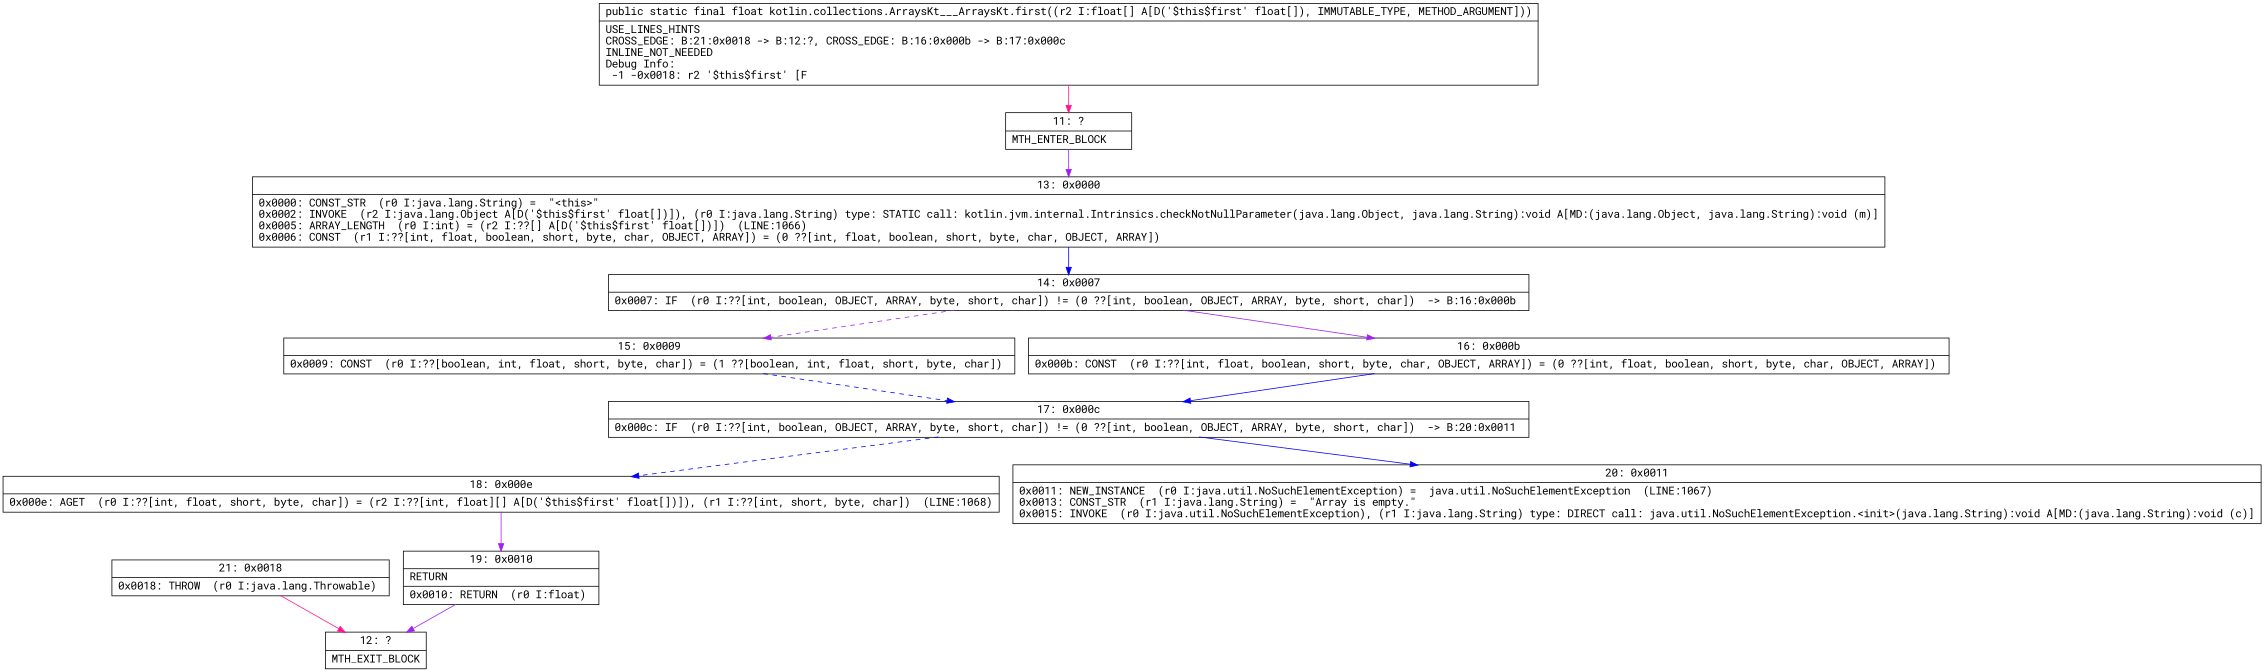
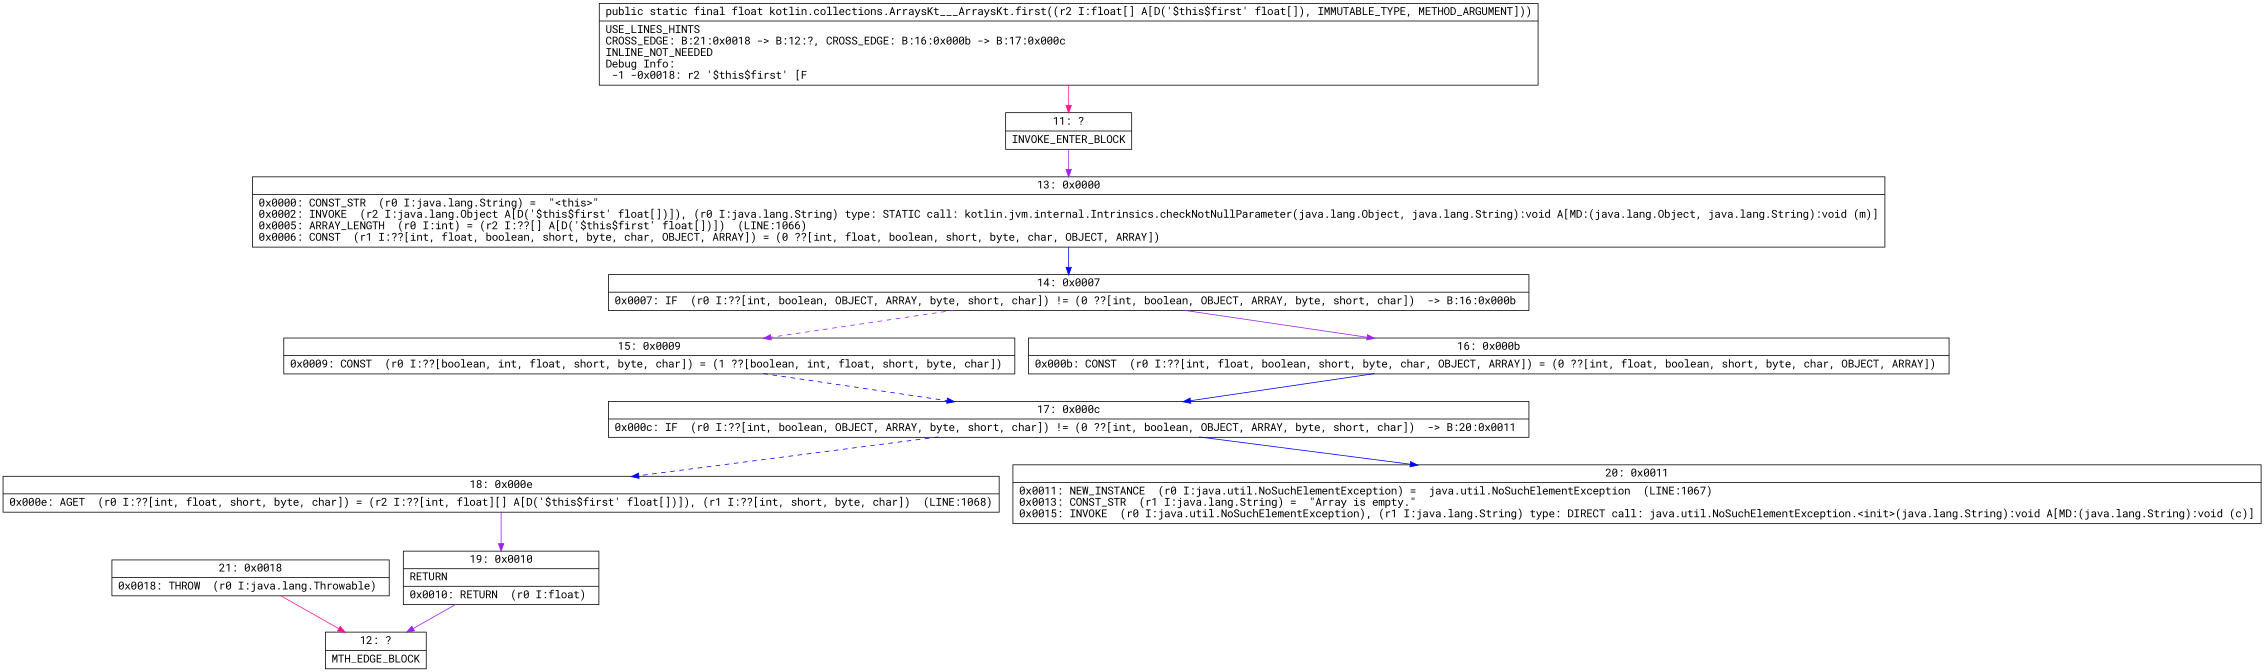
(1059, 140) -> (1069, 140)
(376, 659) -> (376, 659)
